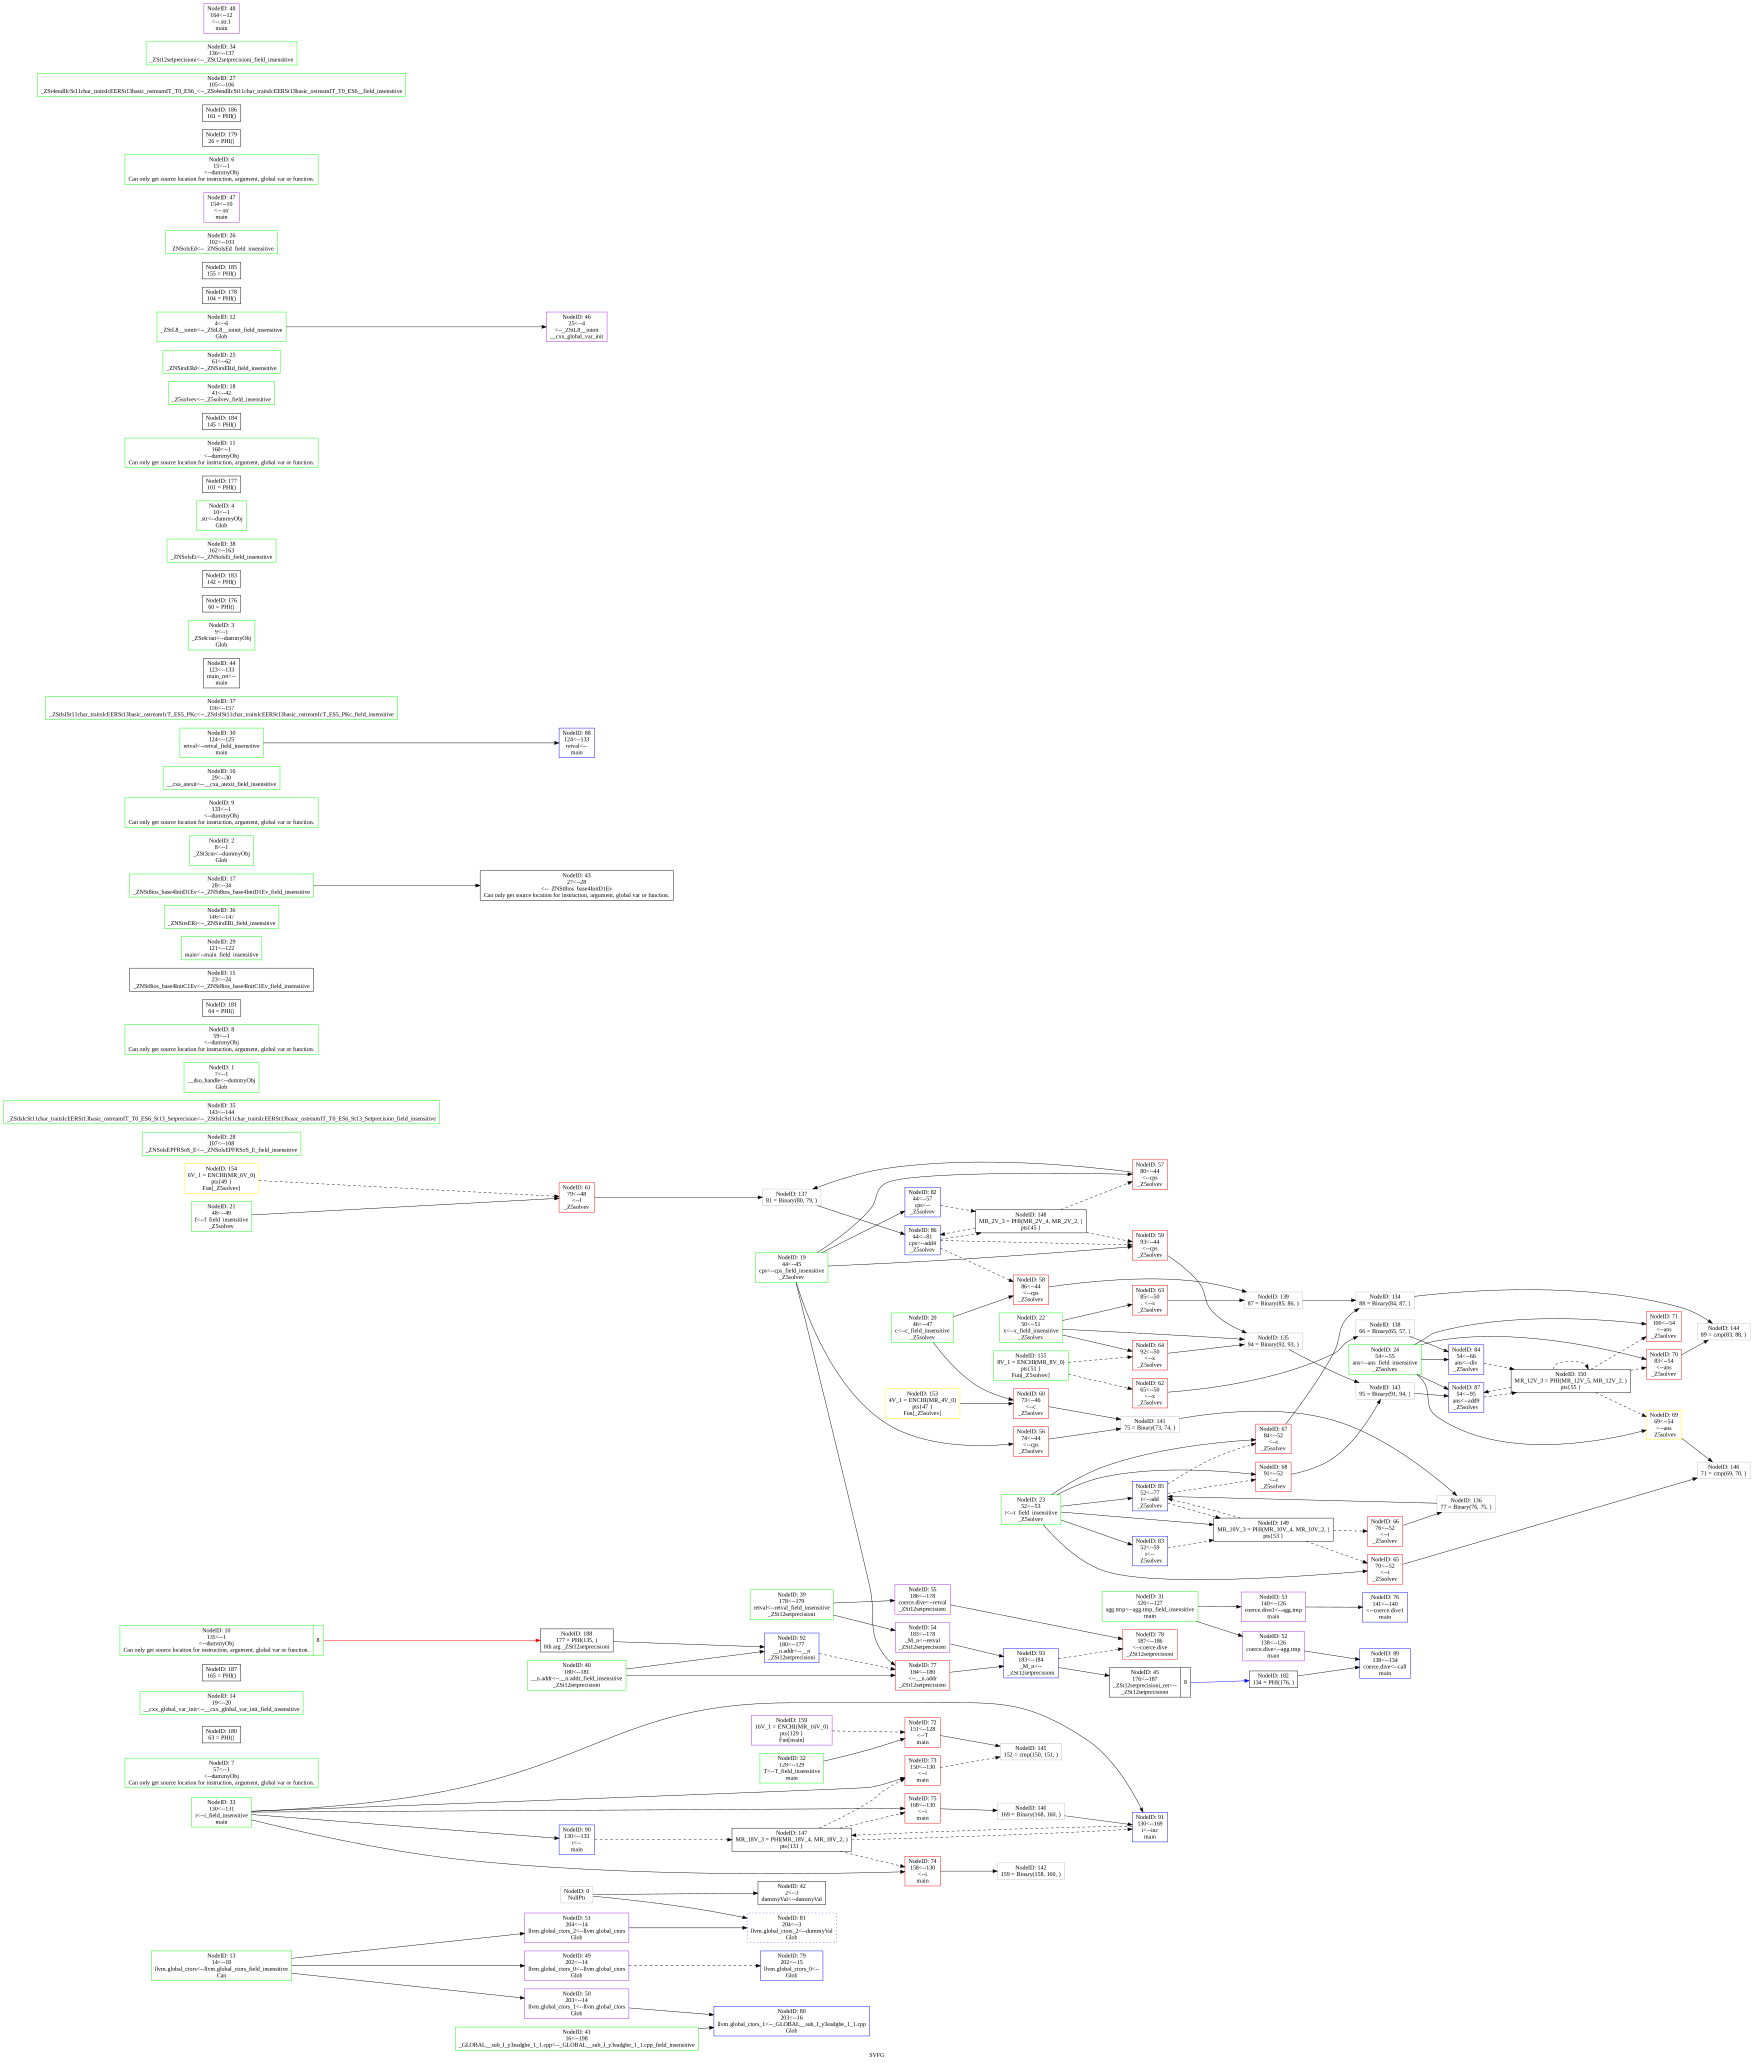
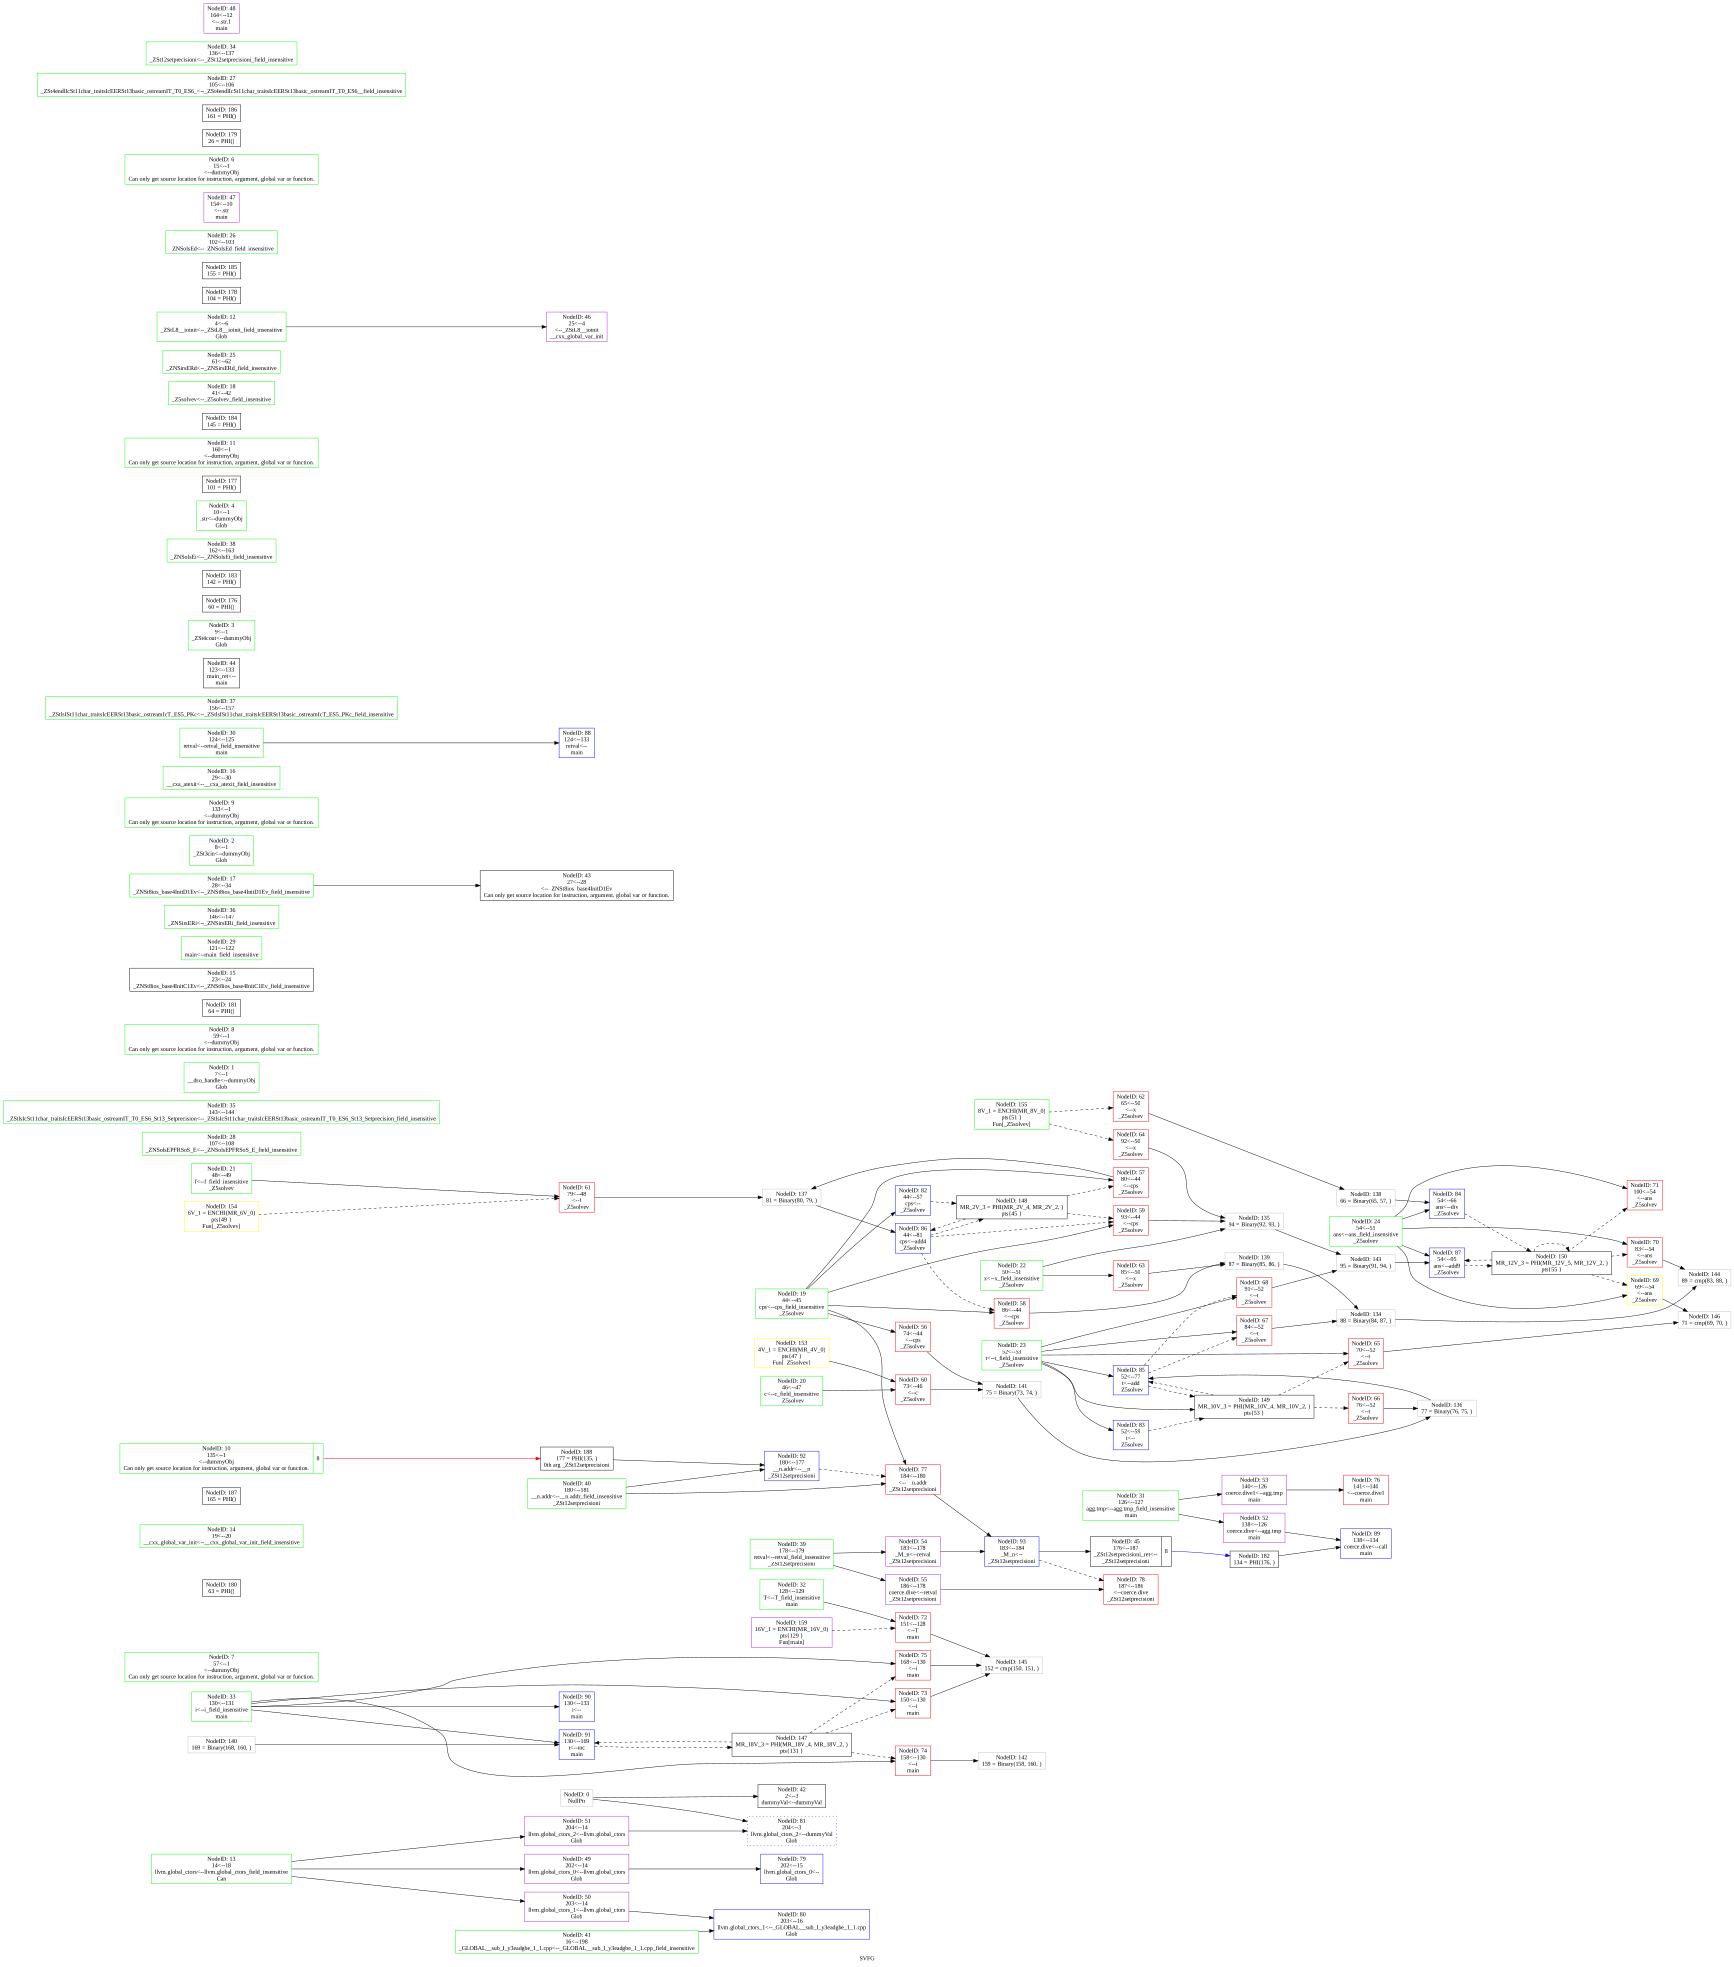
(981, 1307) -> (909, 1309)
(1095, 1343) -> none
(1385, 1607) -> (1366, 1490)
(968, 1763) -> (958, 1686)
(967, 1810) -> (954, 1665)
(661, 1840) -> none
(692, 1966) -> (692, 1869)
